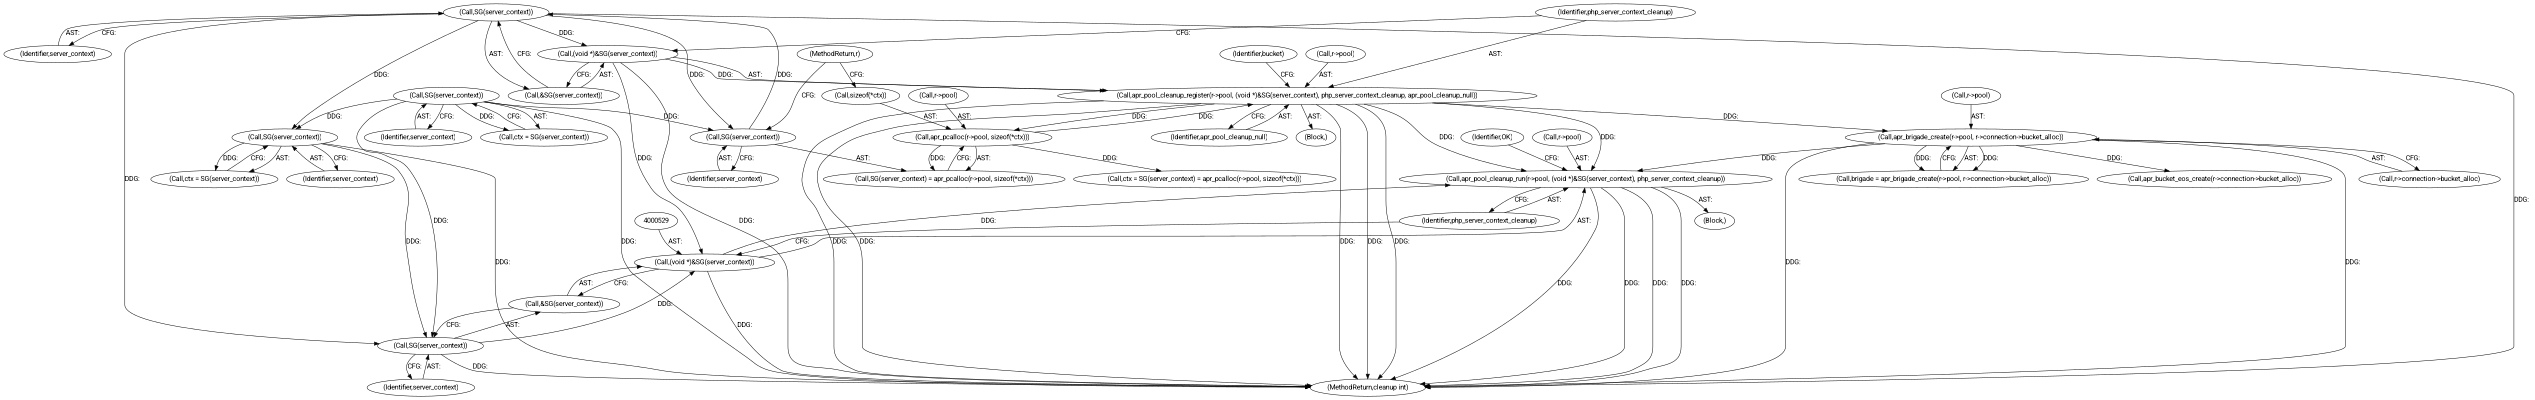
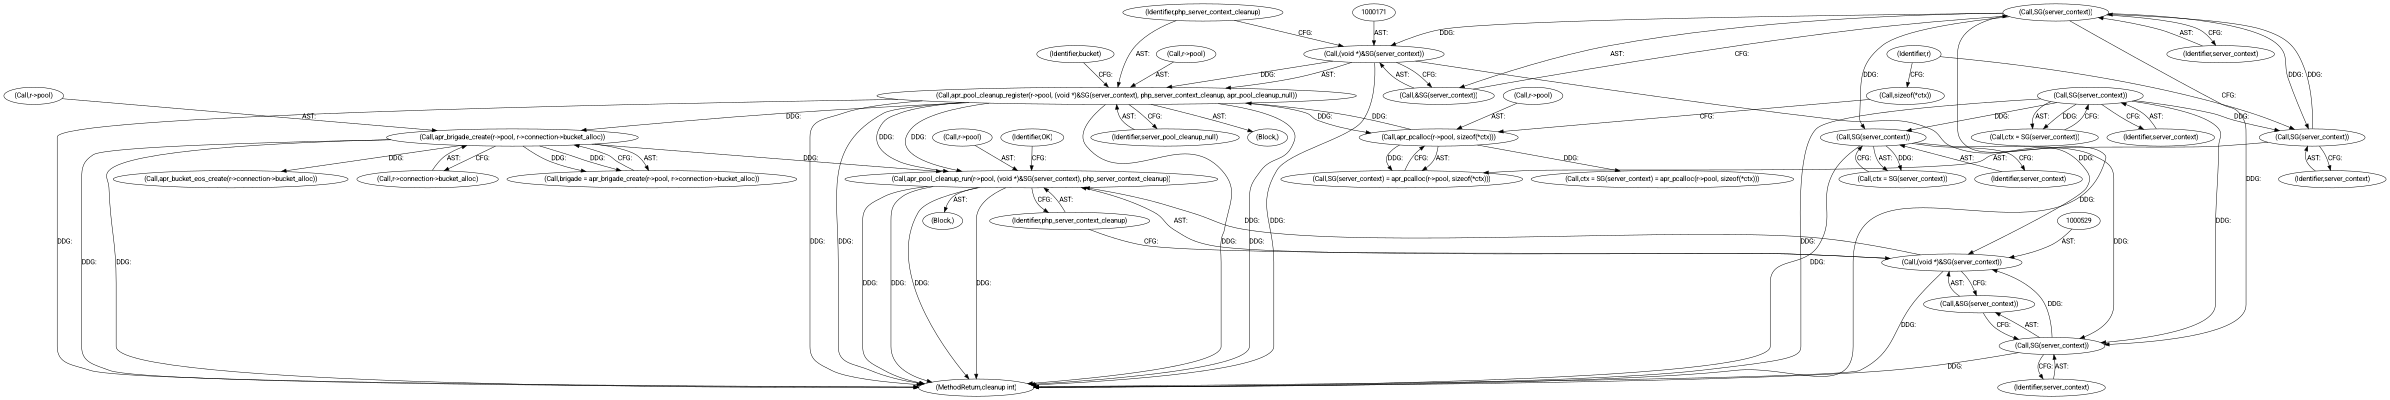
none -> (1374, 12)
(835, 54) -> (1914, 54)
(932, 117) -> (1708, 117)
(1219, 138) -> (1165, 138)
(656, 221) -> (2079, 221)
